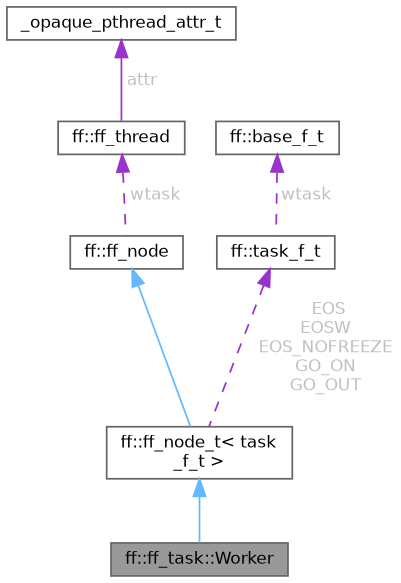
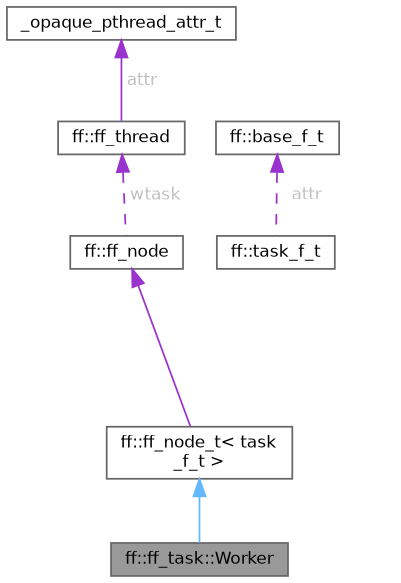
(304, 195) -> (304, 195)
(164, 356) -> (164, 356)
(236, 356) -> none
